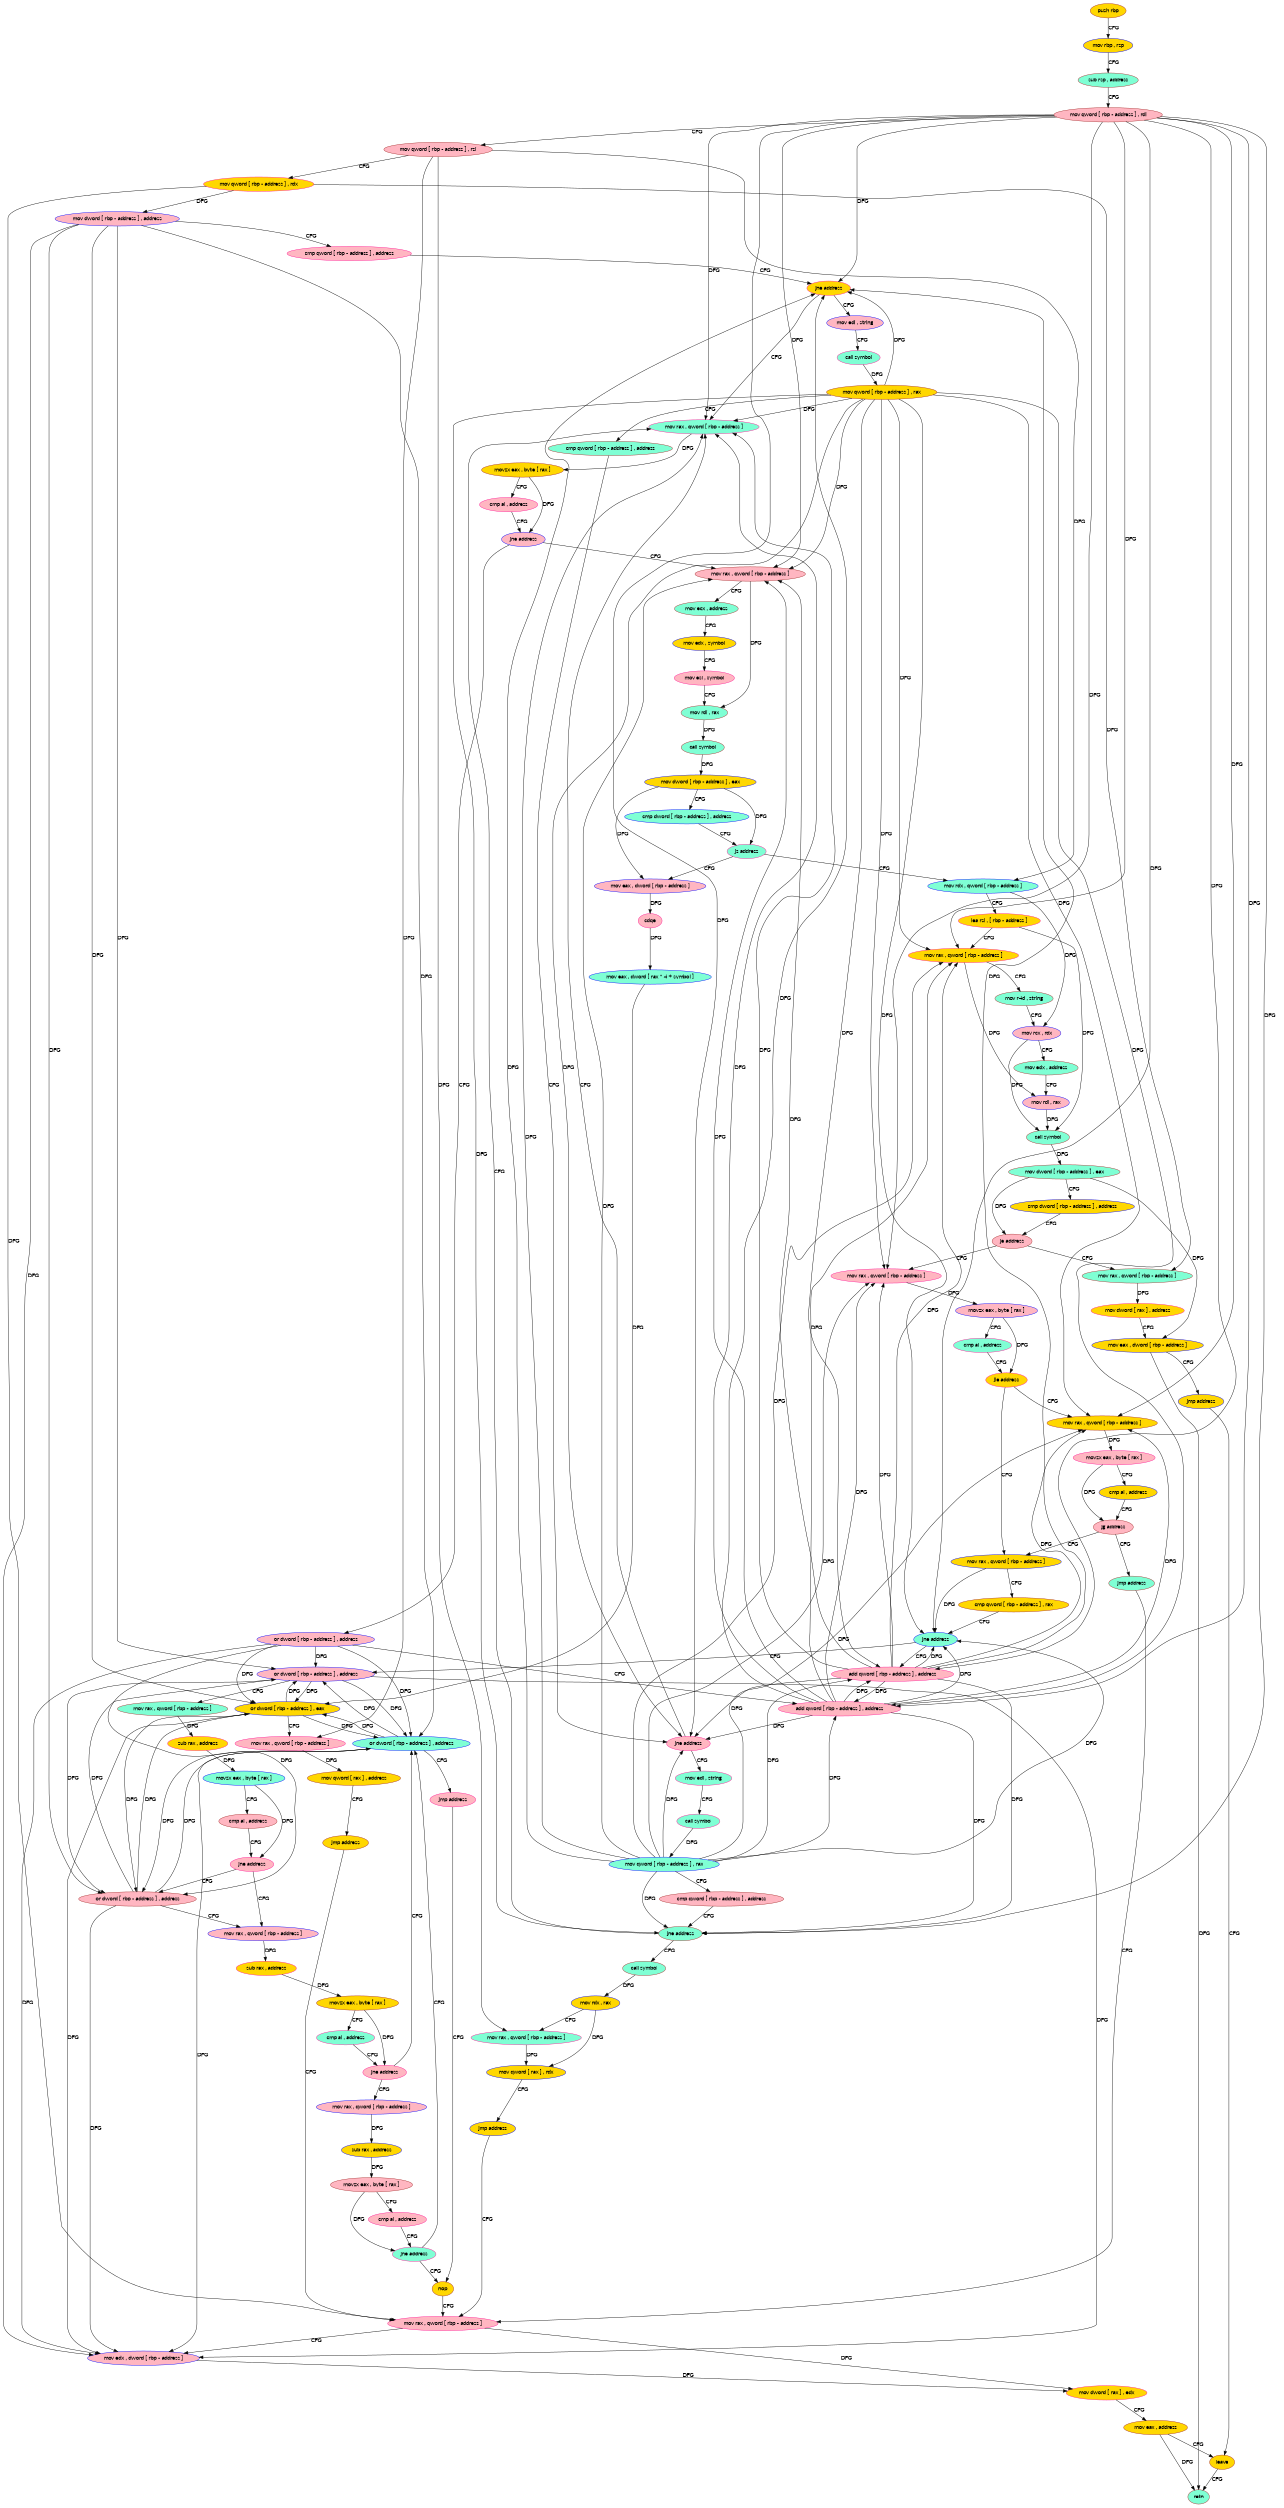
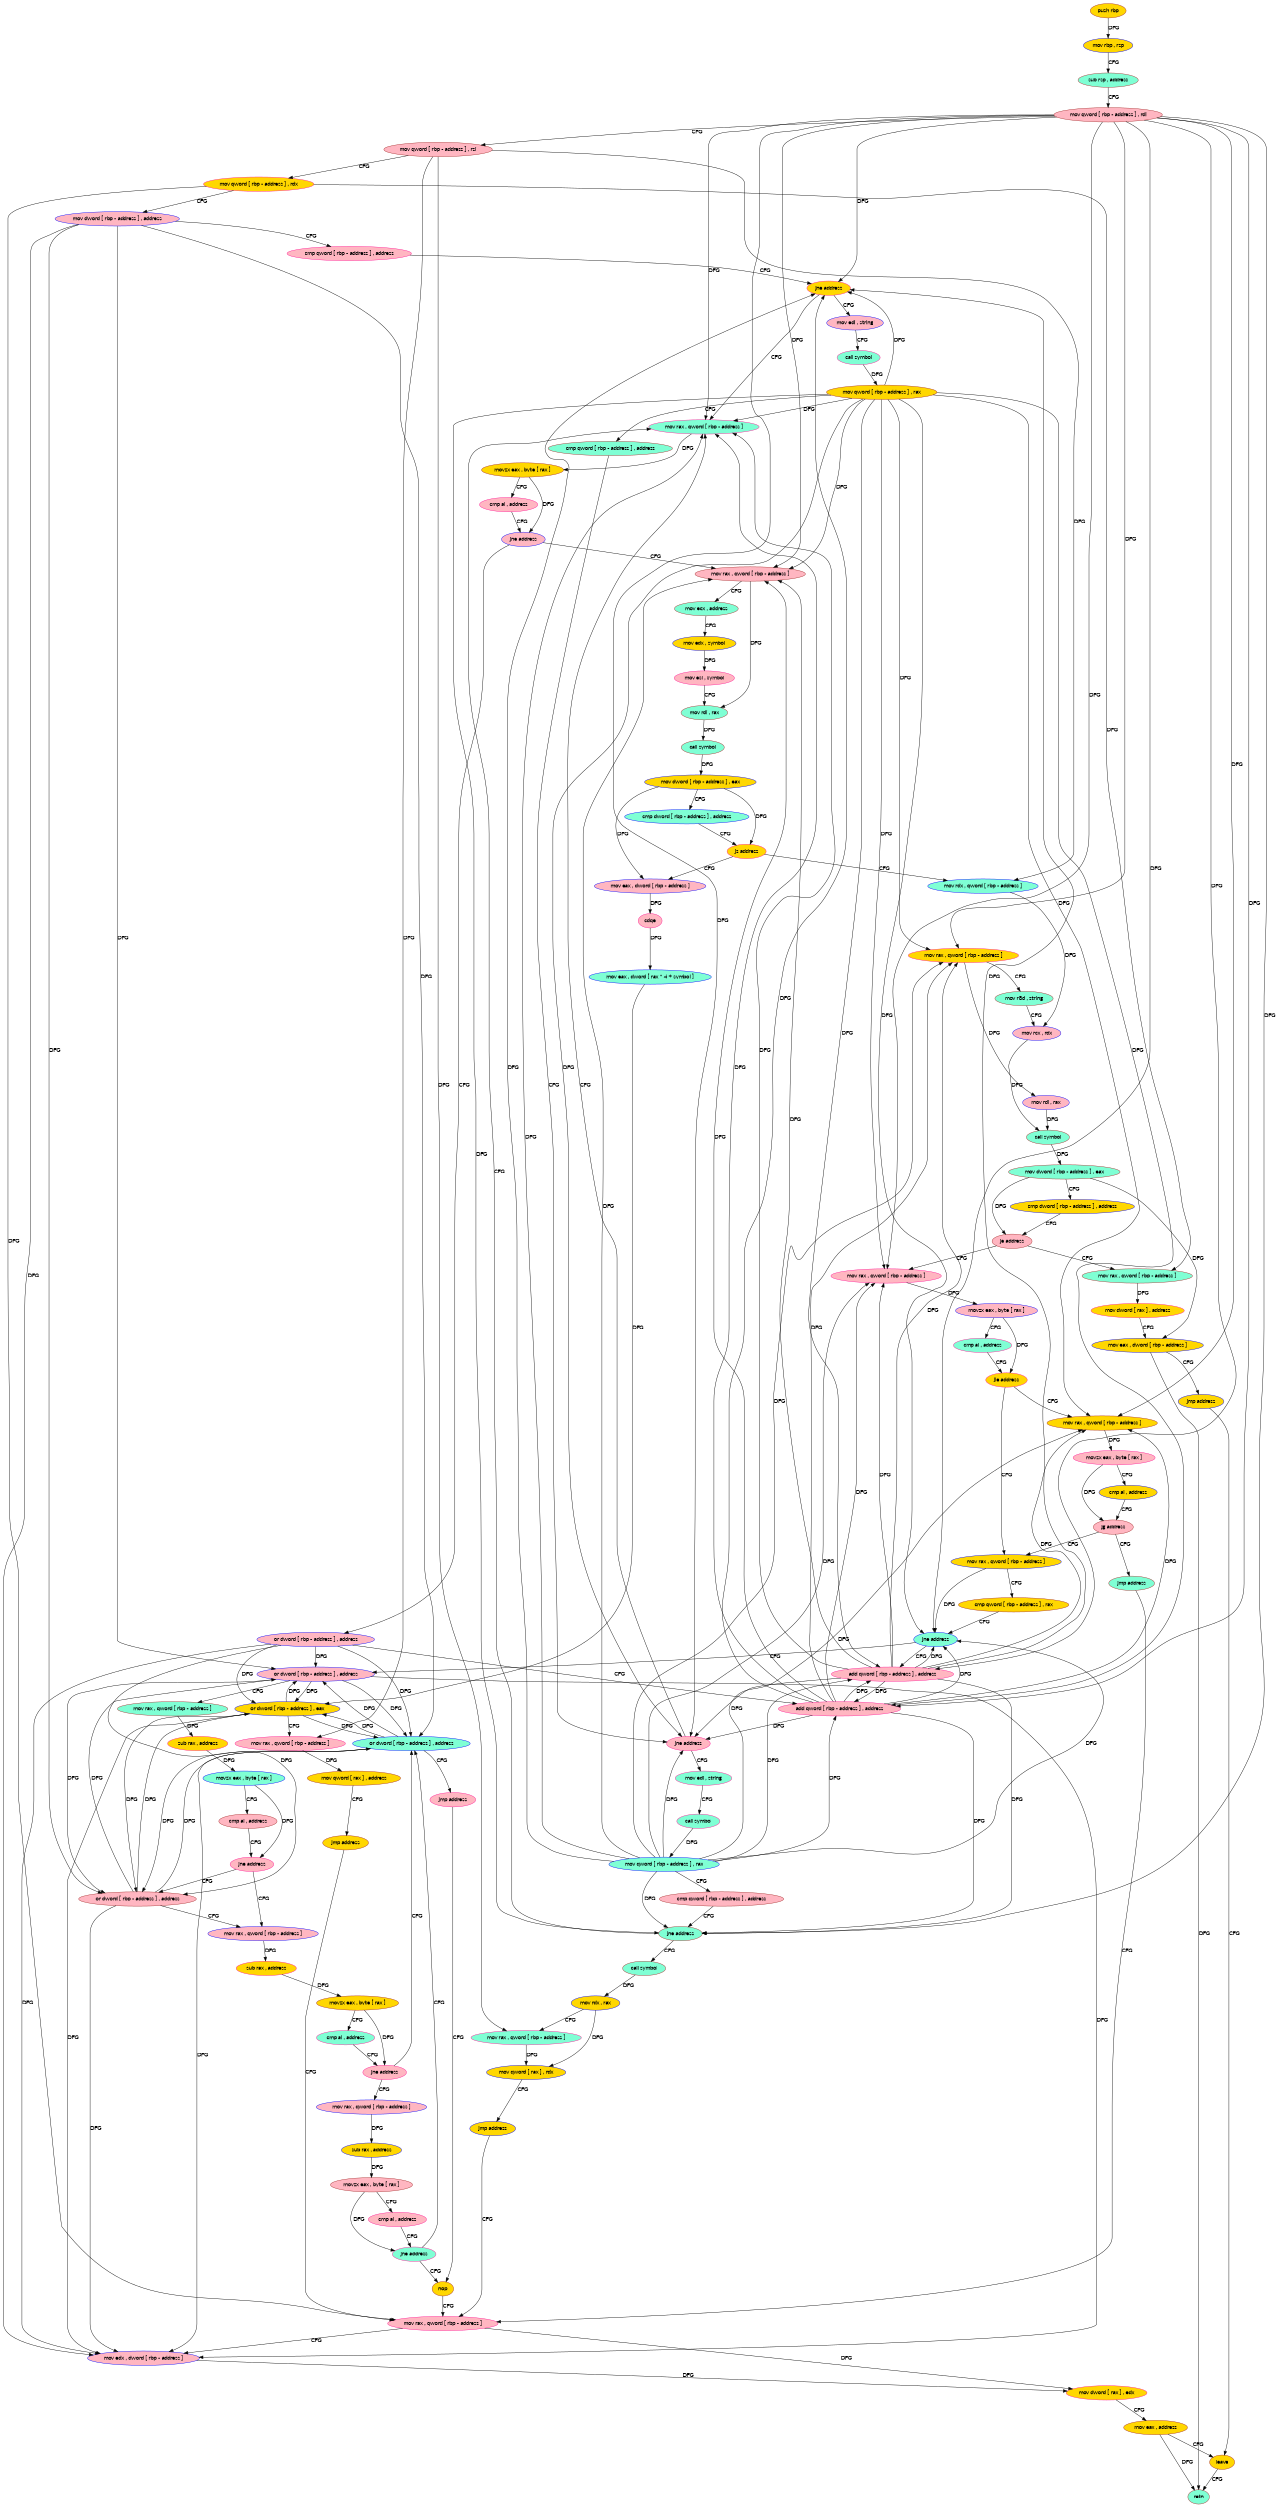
(1114, 28) -> (1114, 28)
(202, 201) -> (202, 201)
(710, 661) -> (710, 661)
(747, 851) -> (747, 851)
(999, 921) -> none
(1024, 999) -> (1024, 999)
(92, 1023) -> none
(1046, 1068) -> none
